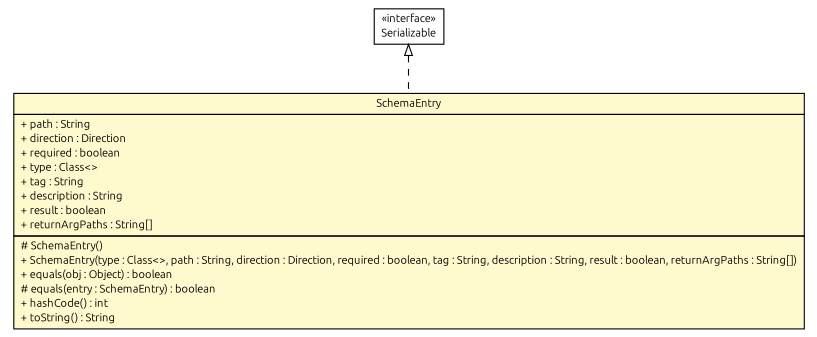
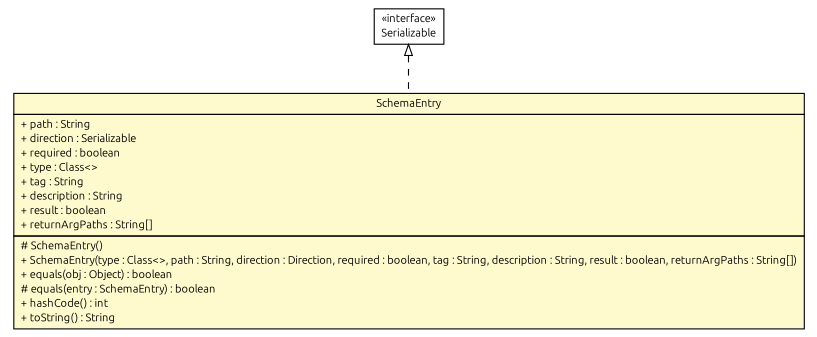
(74, 139) -> (78, 139)
